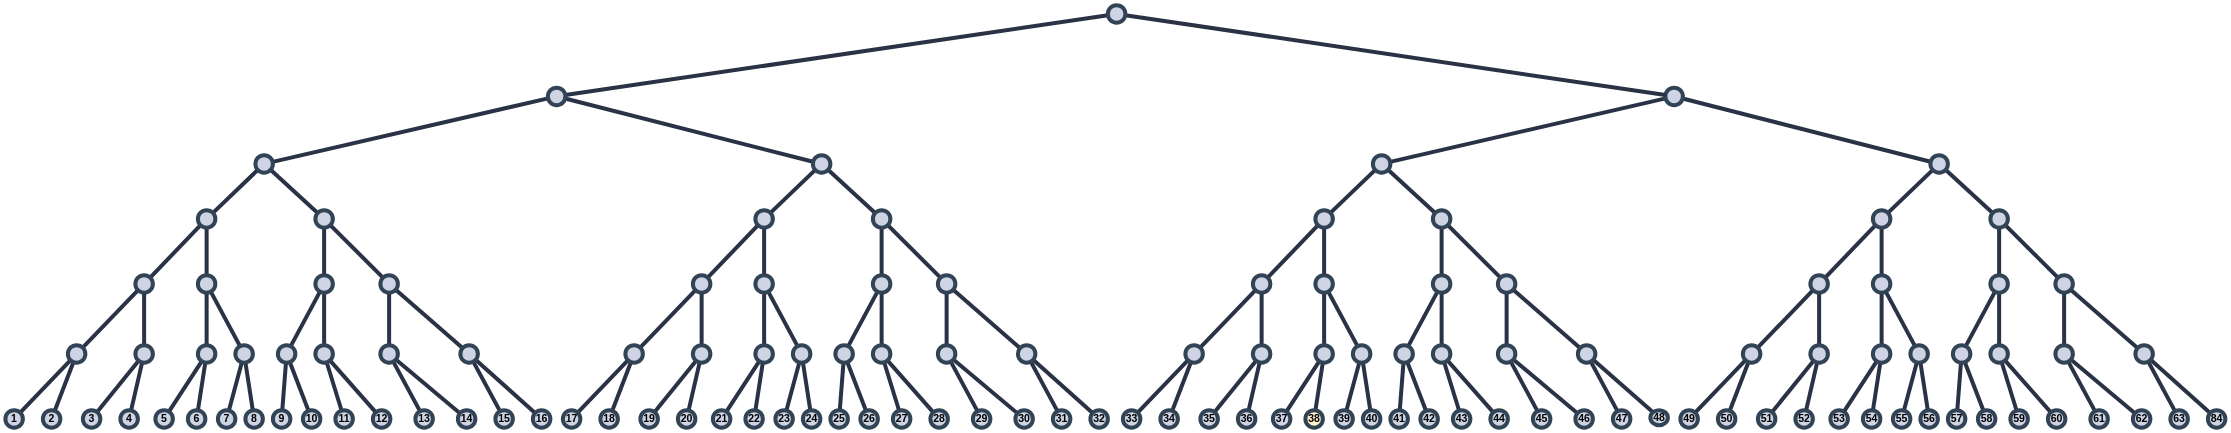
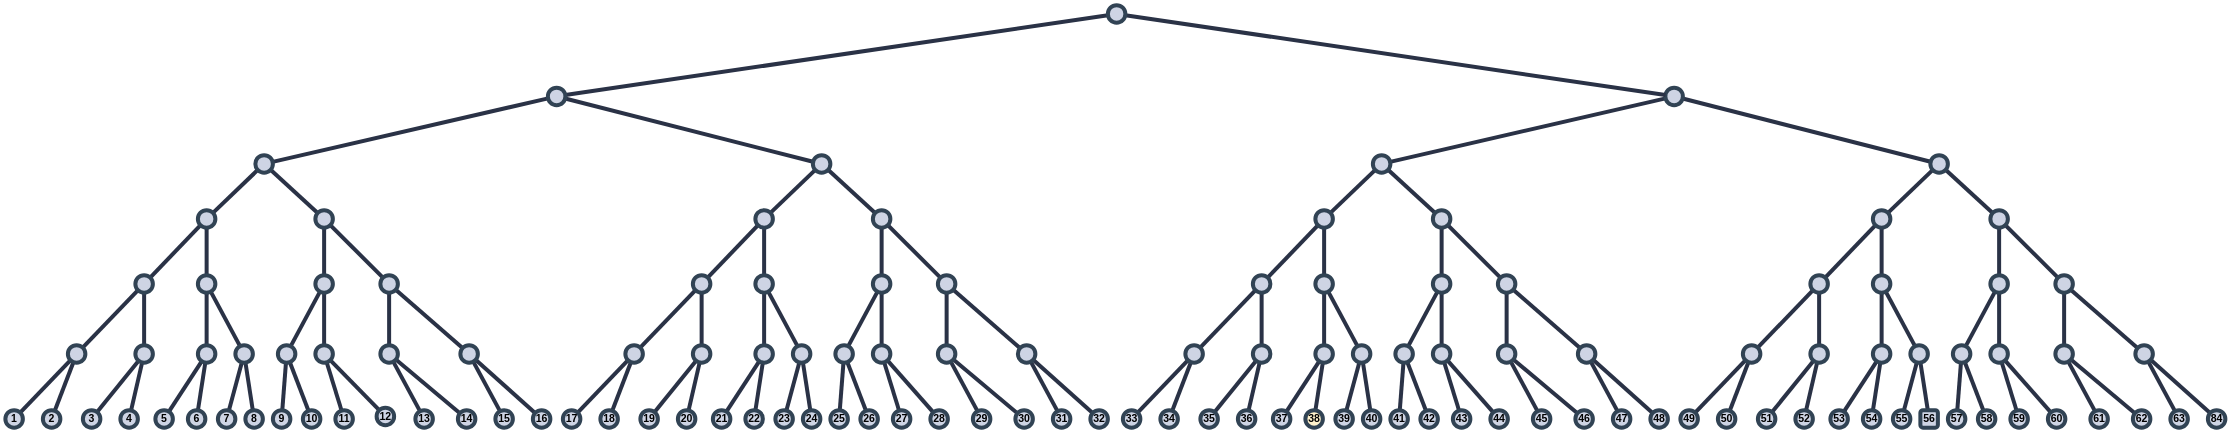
(1659, 418) -> (1659, 419)
(381, 419) -> (385, 416)
(1929, 419) -> (1929, 419)
